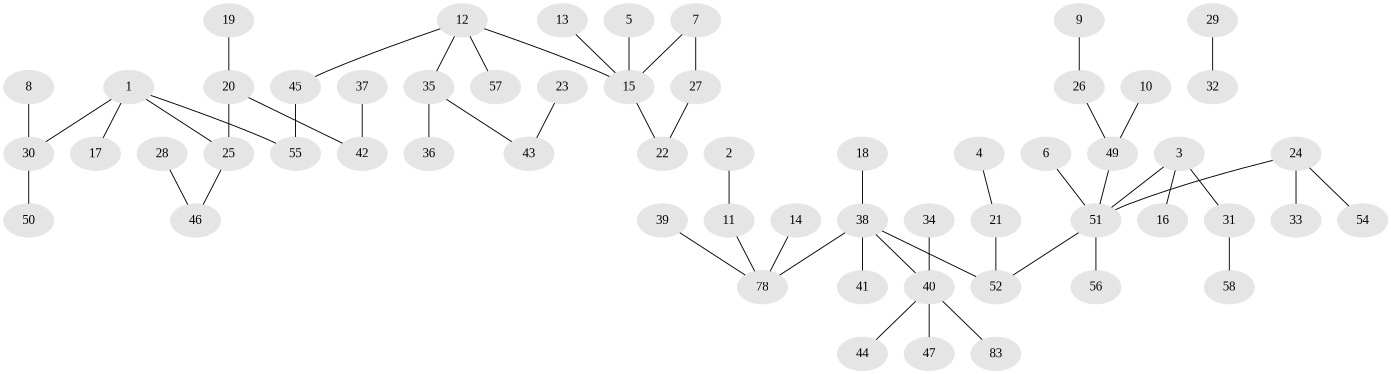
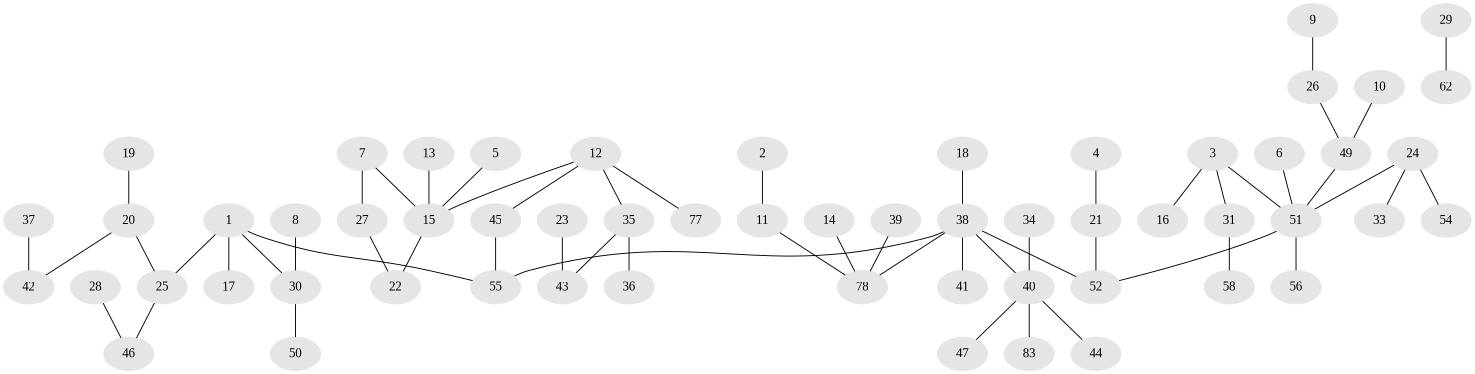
(496, 87) -> (696, 220)
(1213, 87) -> (1446, 87)
none -> (729, 254)
